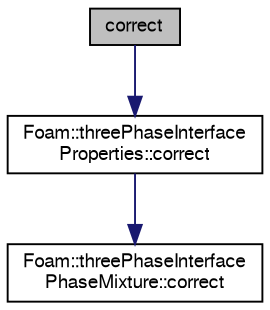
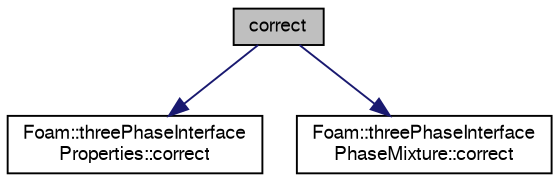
(135, 199) -> (337, 74)
